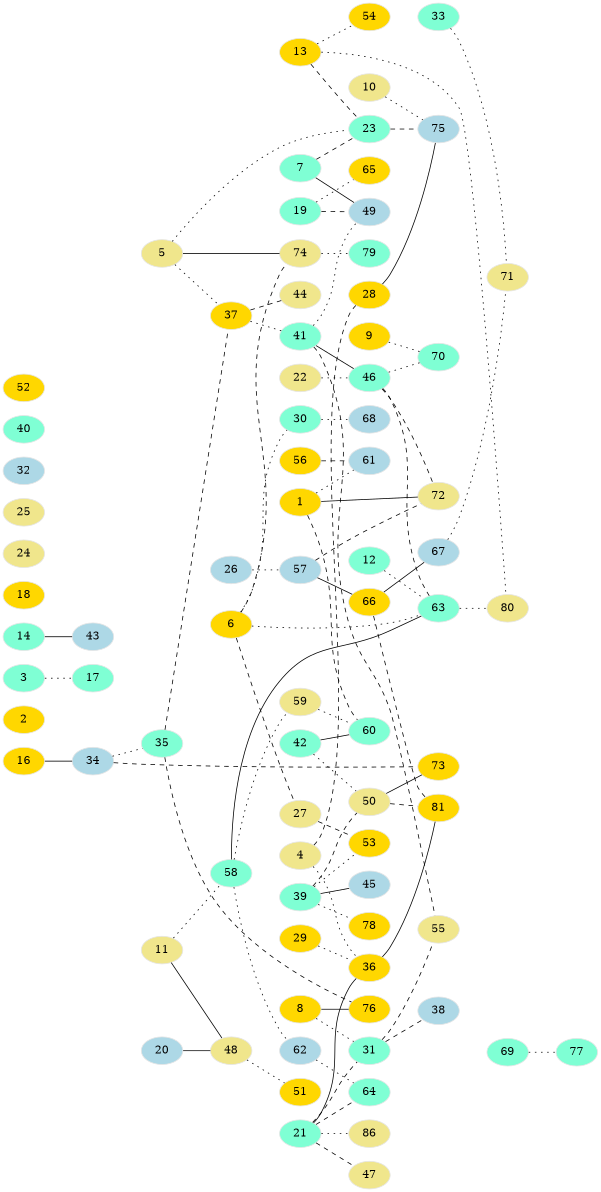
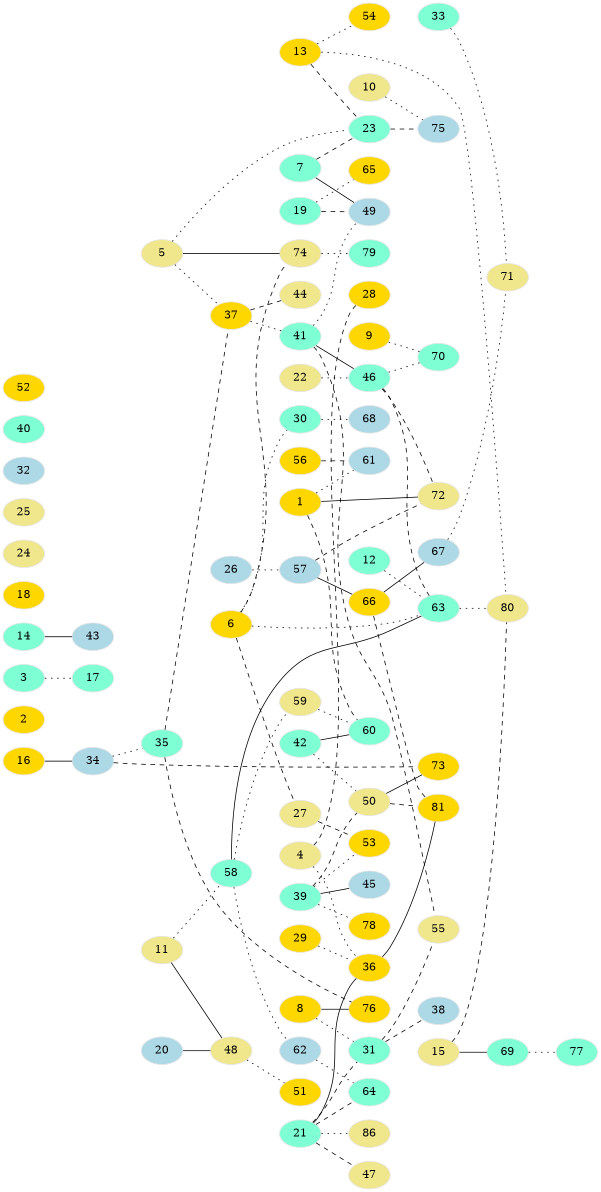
(416, 216) -> none
none -> (439, 1052)
